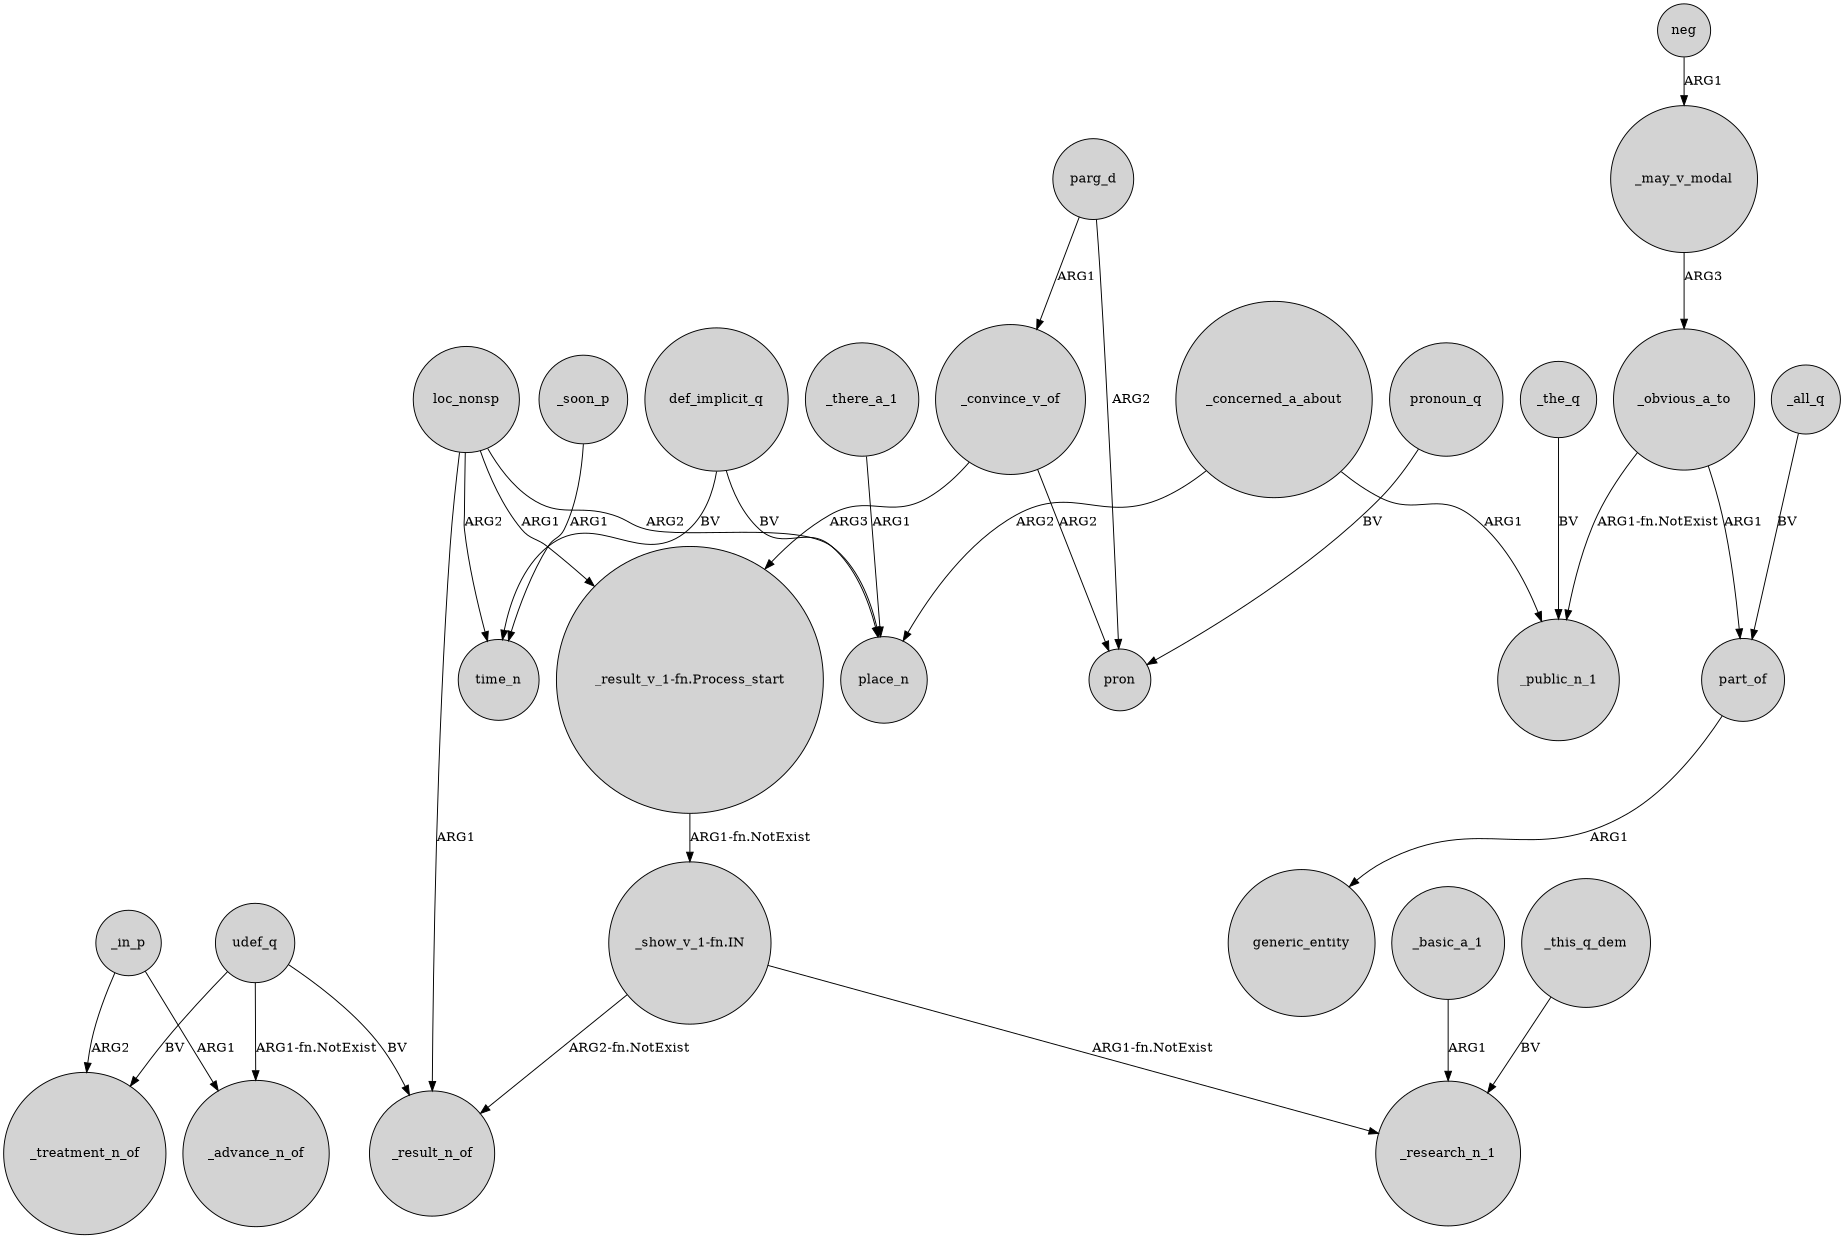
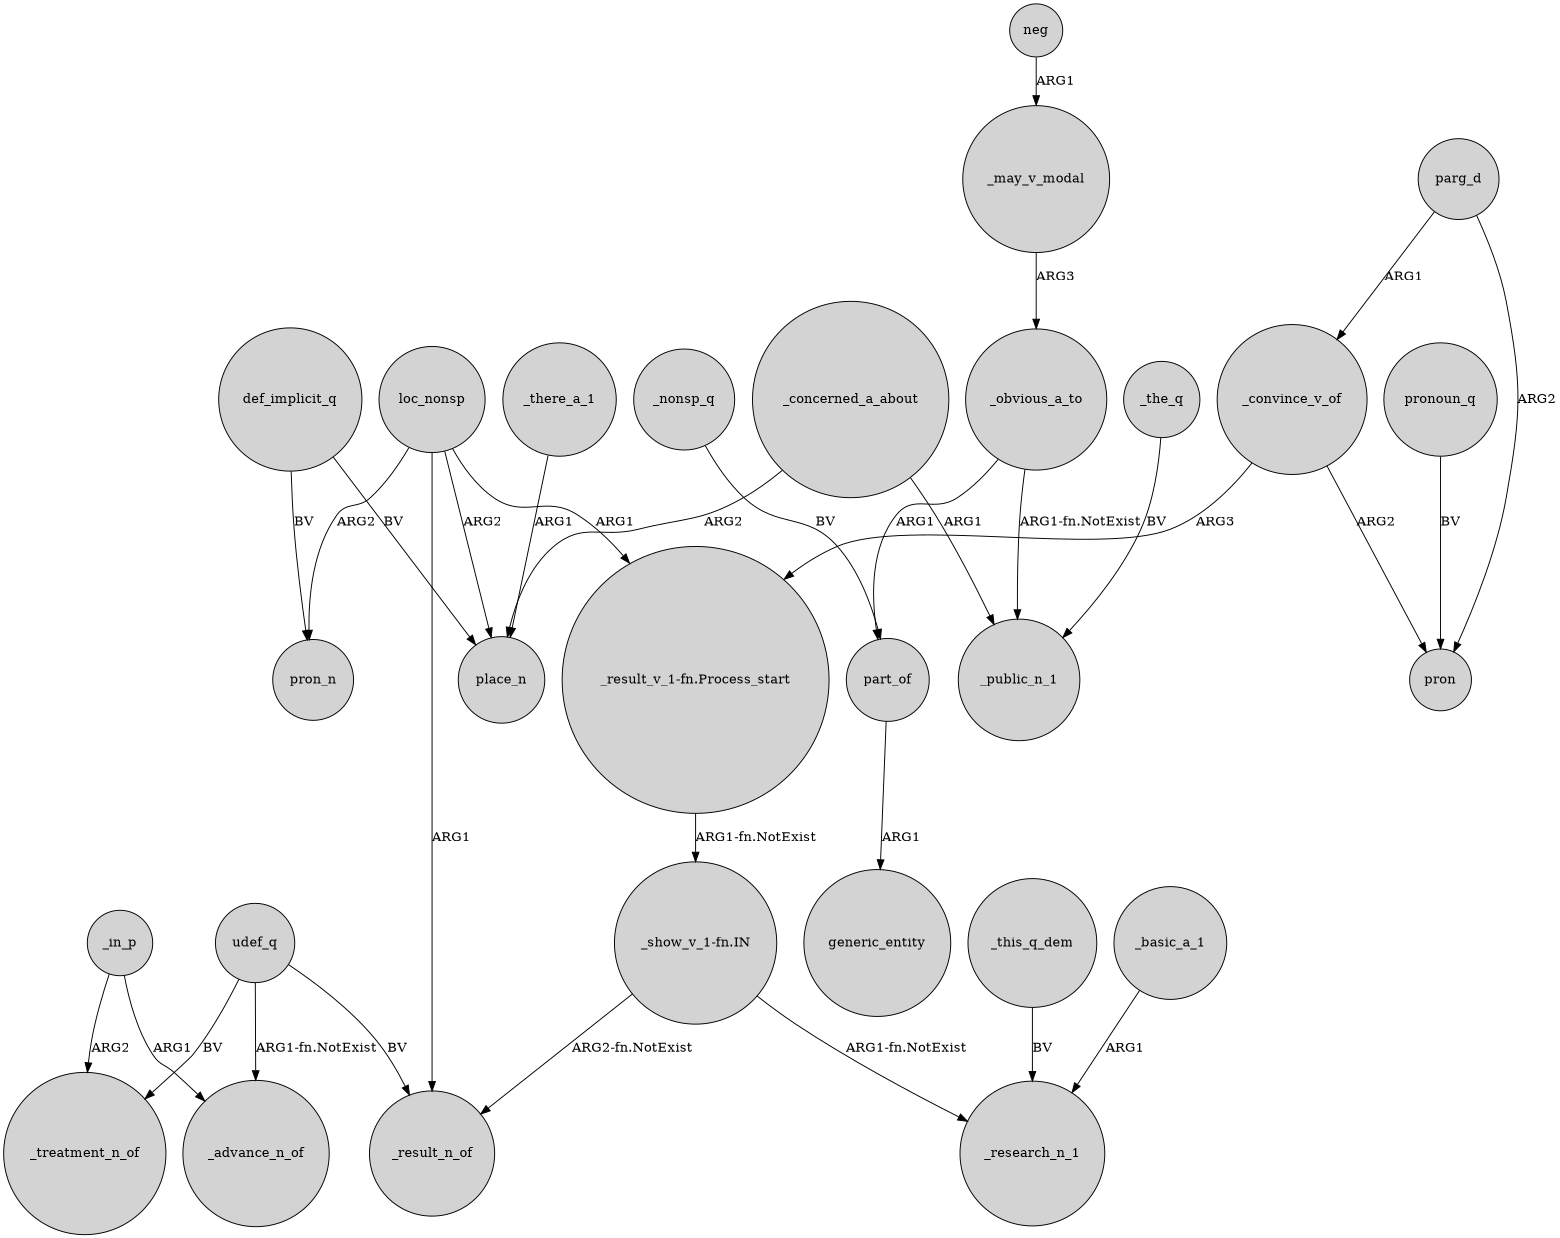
(583, 399) -> none
(1806, 399) -> (684, 399)
(499, 680) -> (313, 680)
